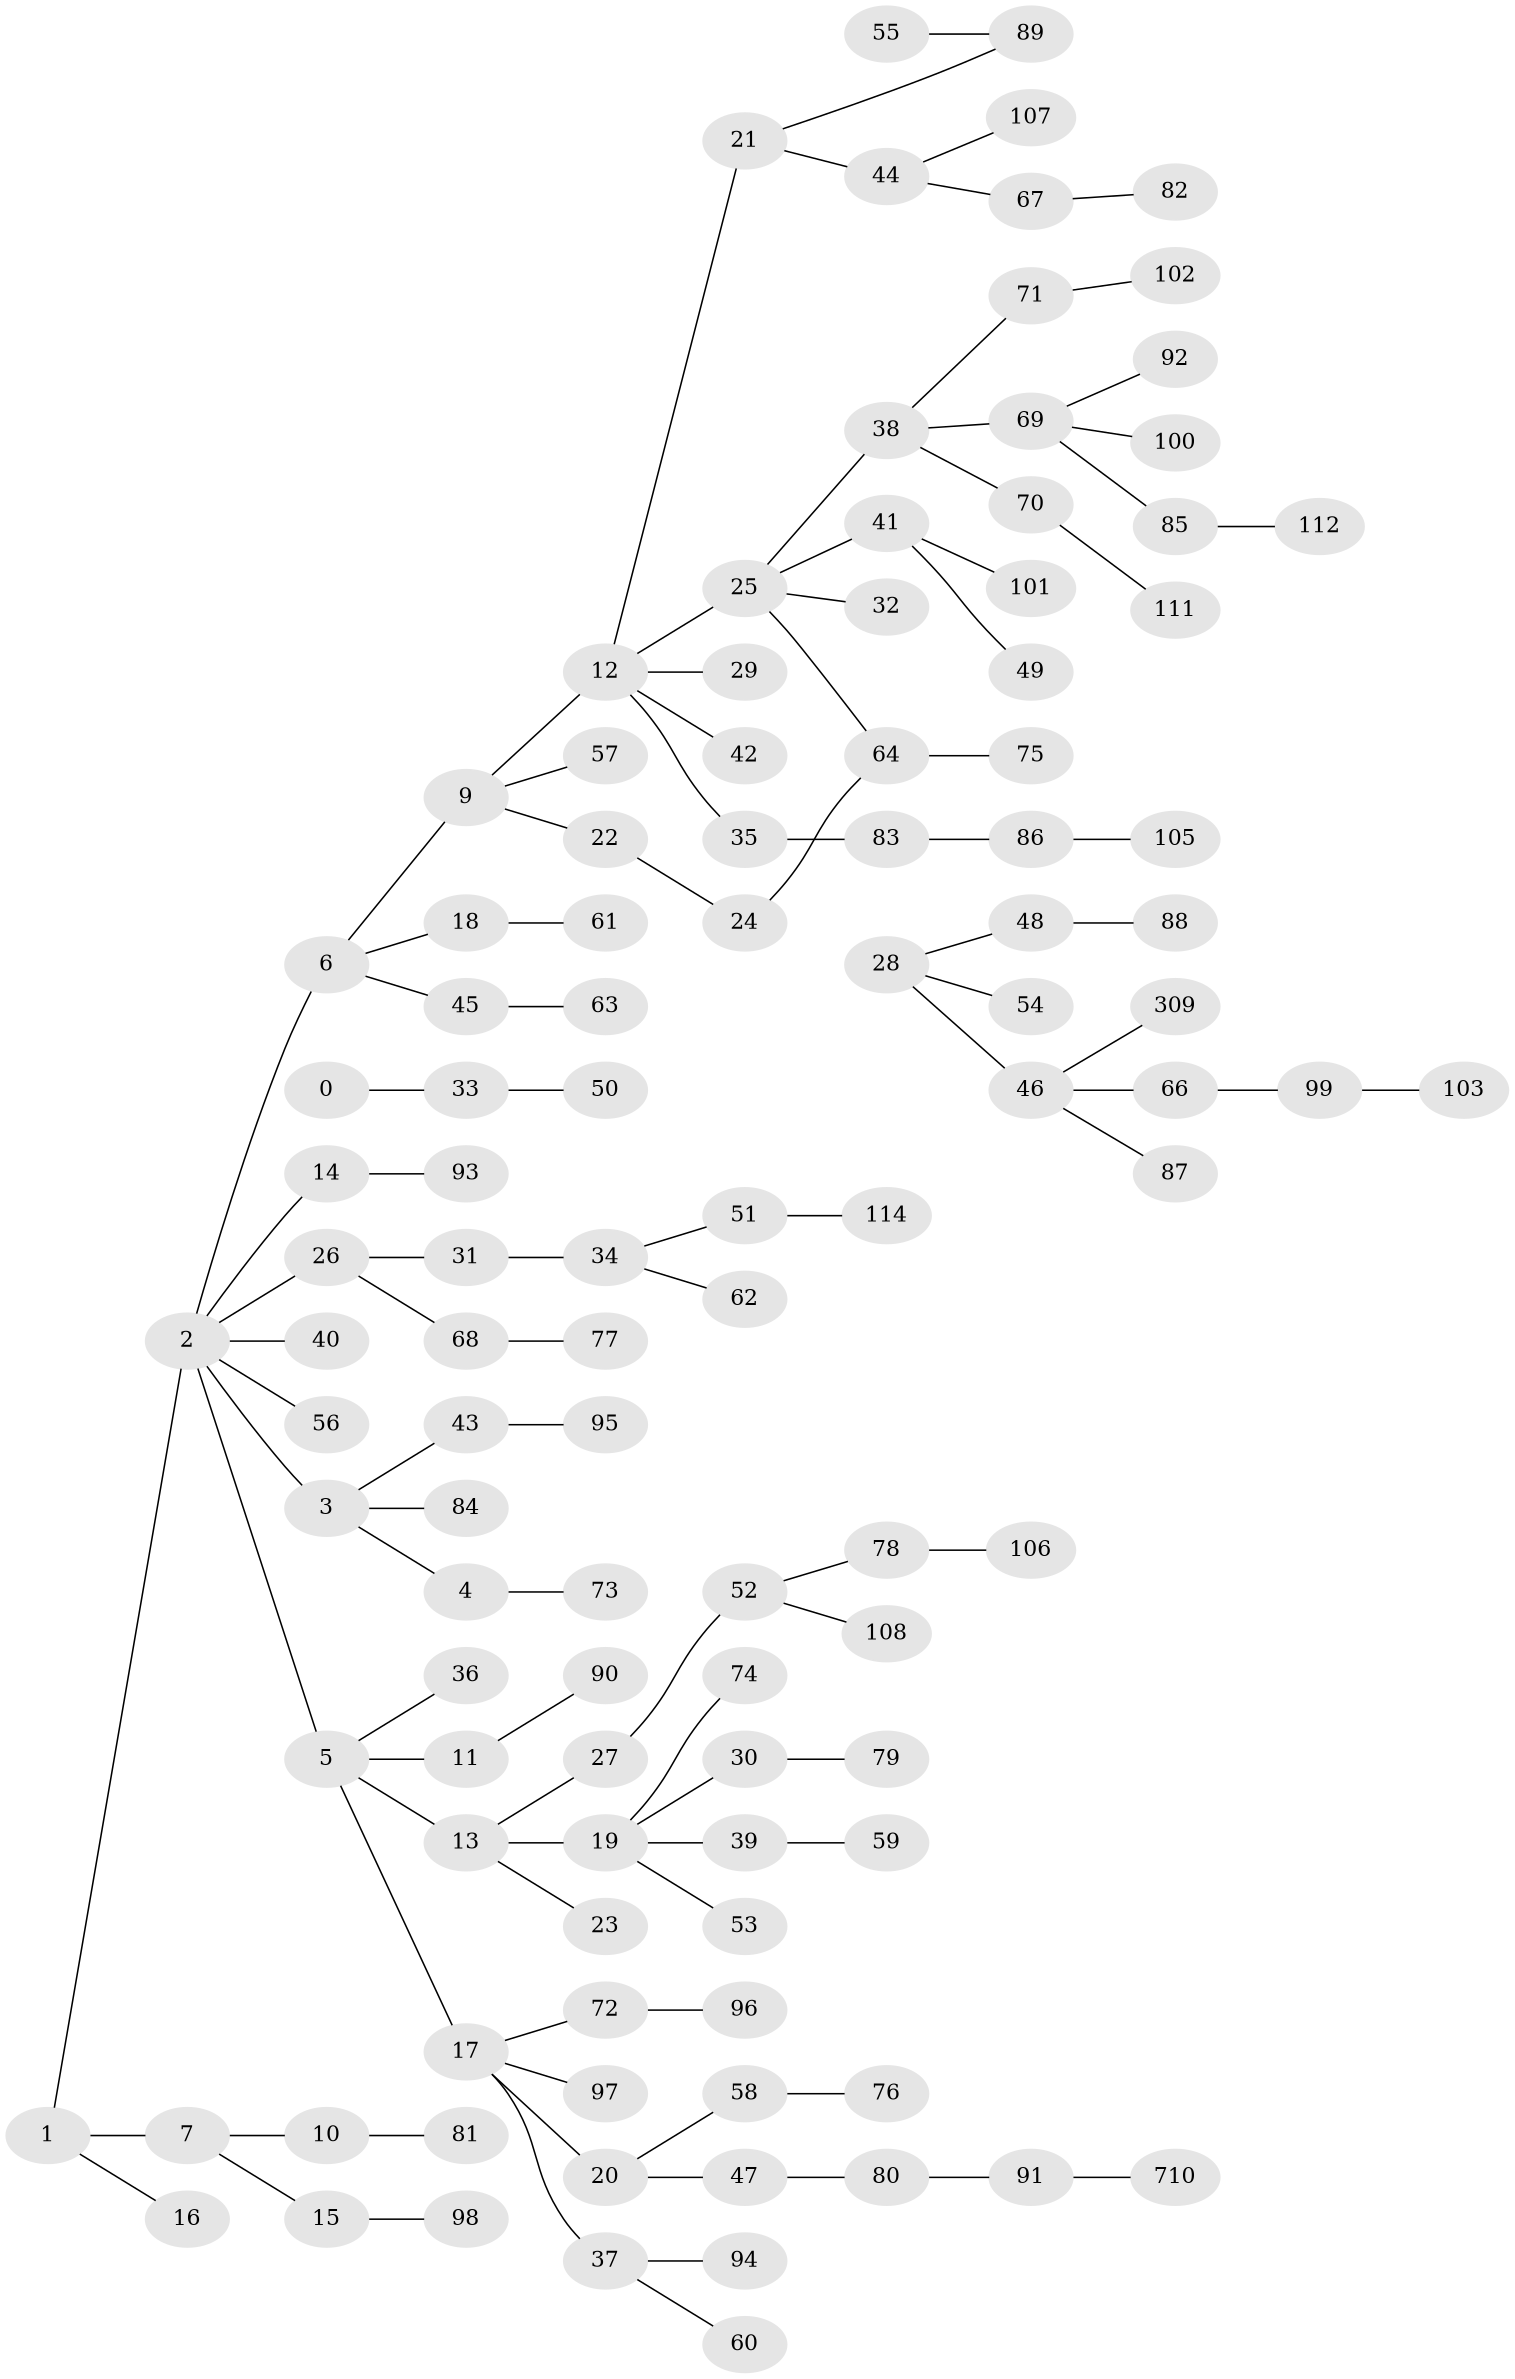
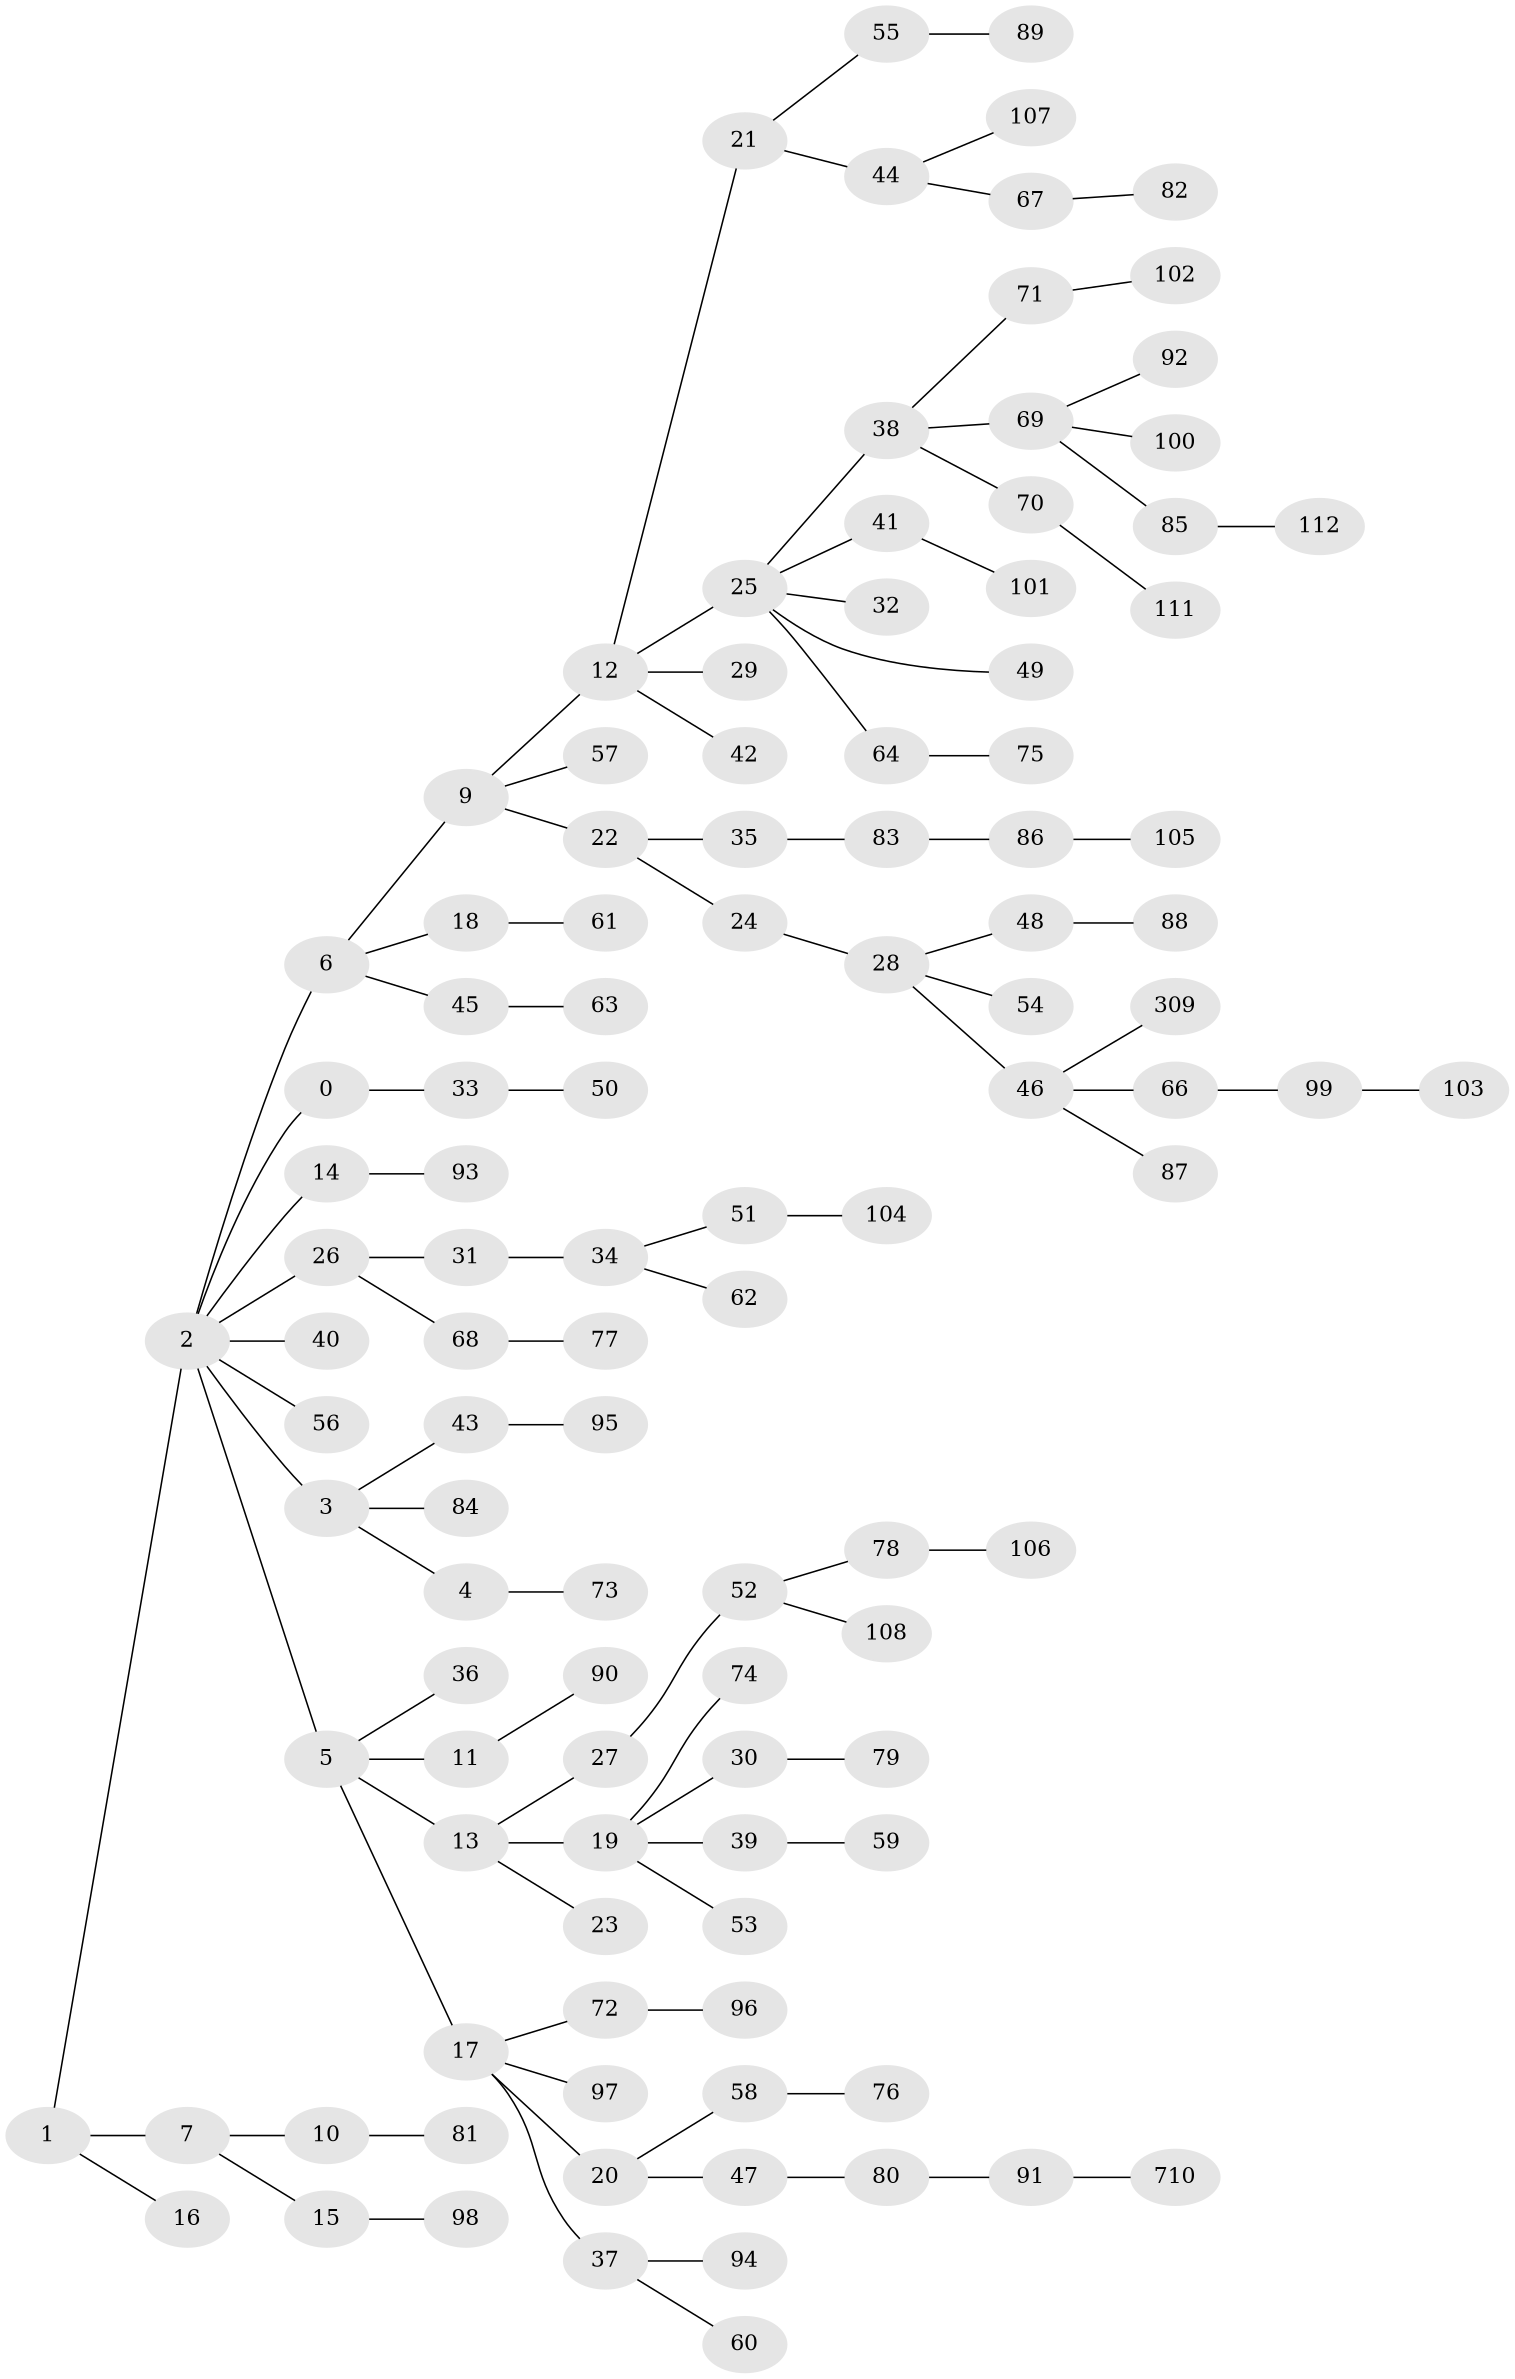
(890, 91) -> (816, 88)
(959, 598) -> (875, 658)
(675, 756) -> (675, 839)
(820, 829) -> (816, 944)
none -> (242, 1209)
(887, 1216) -> (887, 1216)
